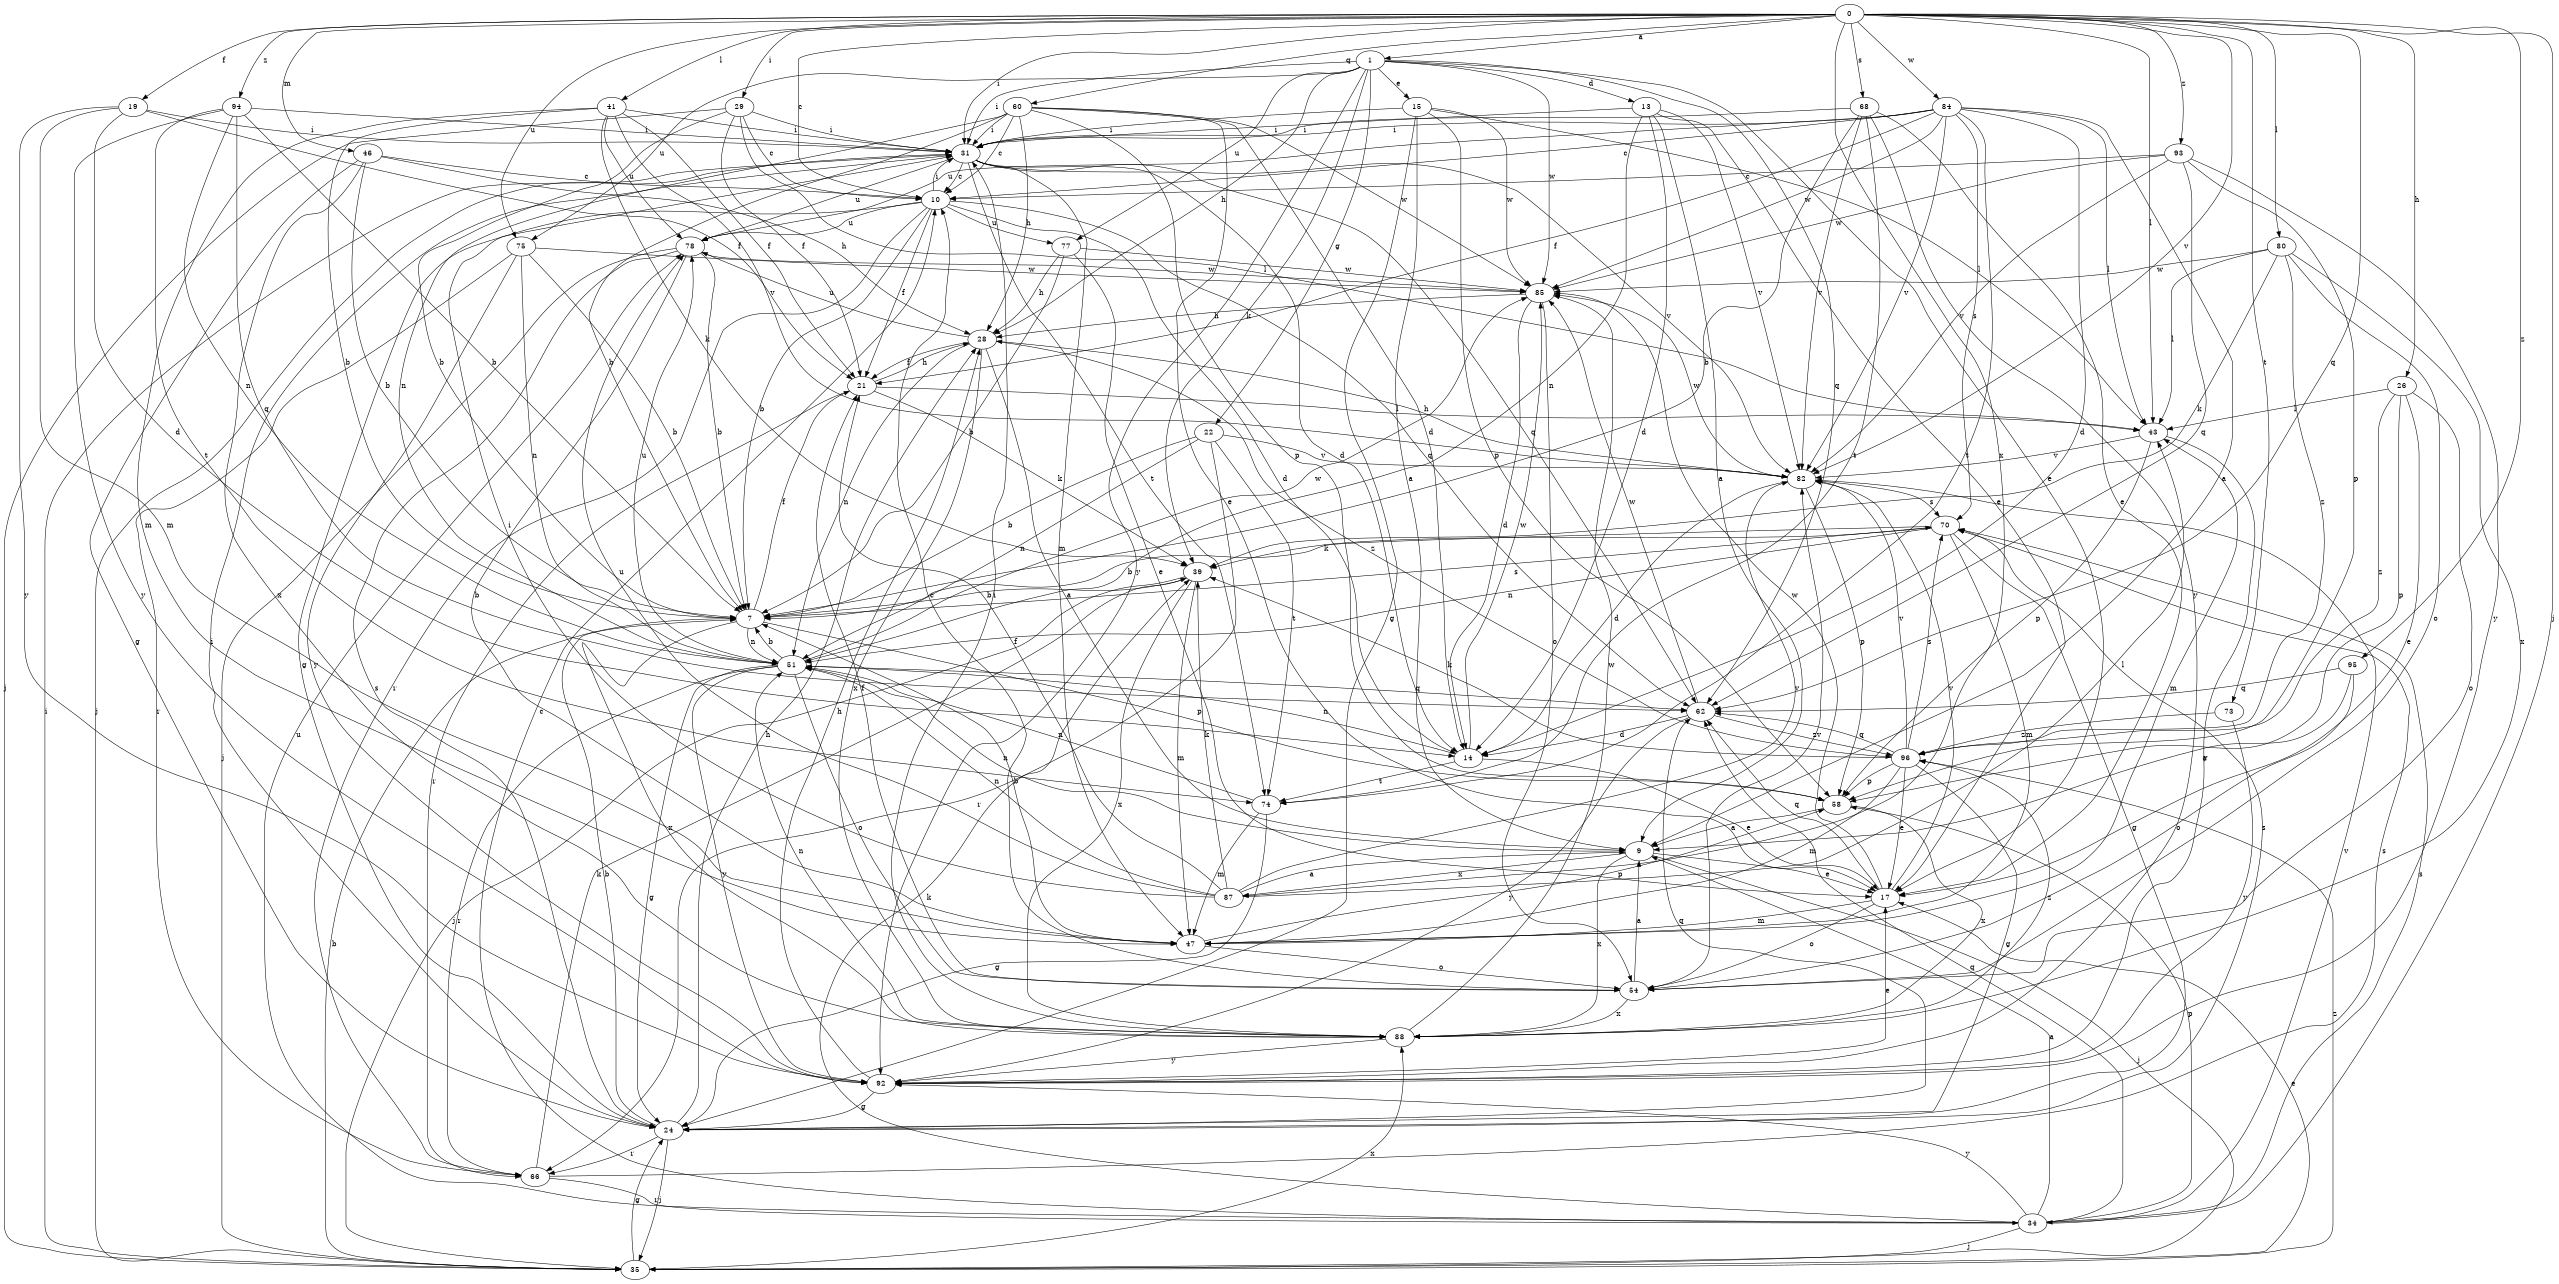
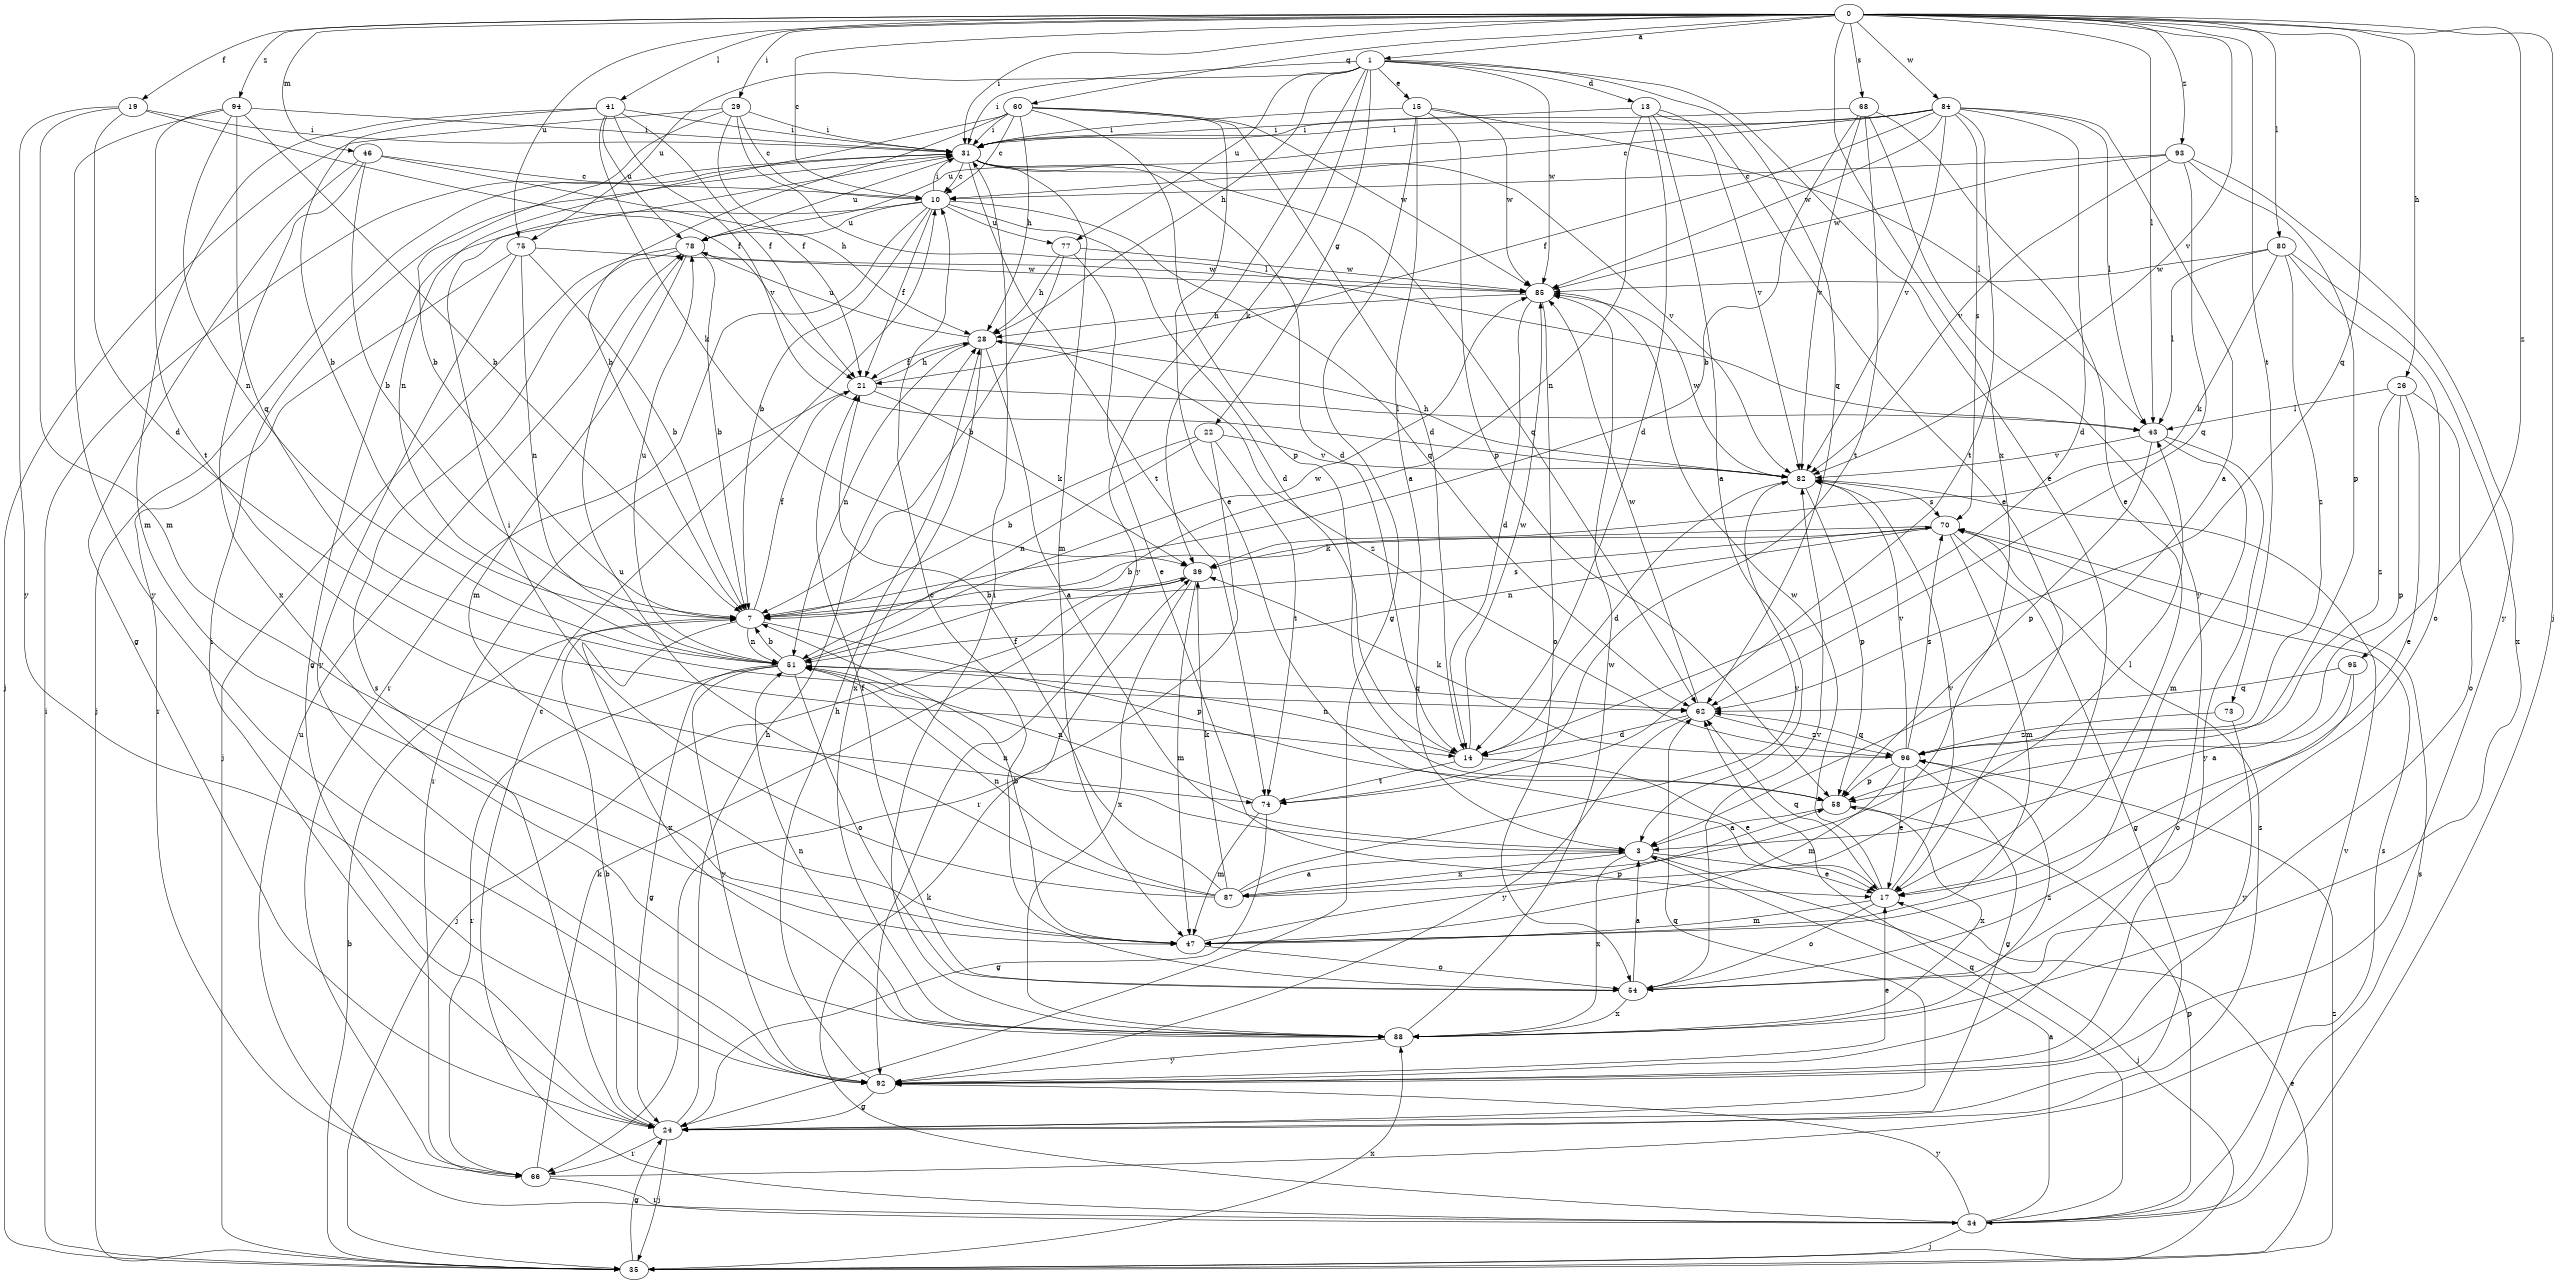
(478, 595) -> (477, 595)
(1639, 851) -> (1639, 851)
(1893, 917) -> (1906, 915)
